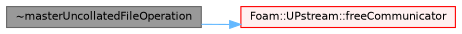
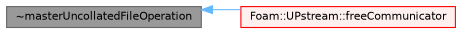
(216, 24) -> (227, 10)
